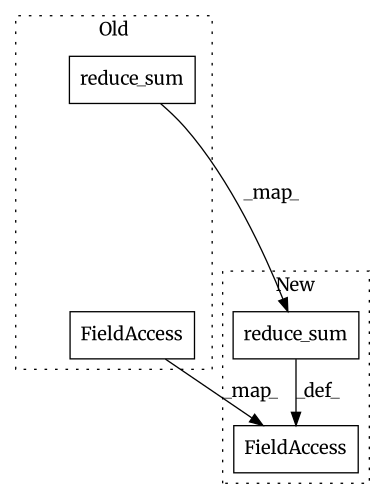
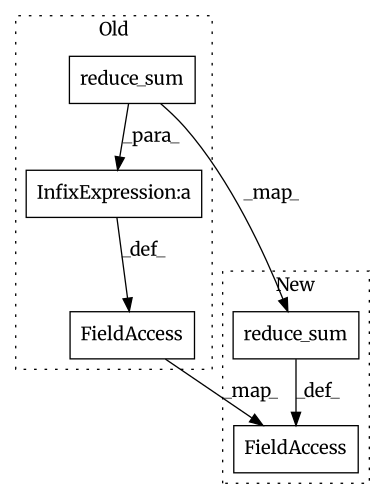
none -> (114, 194)
